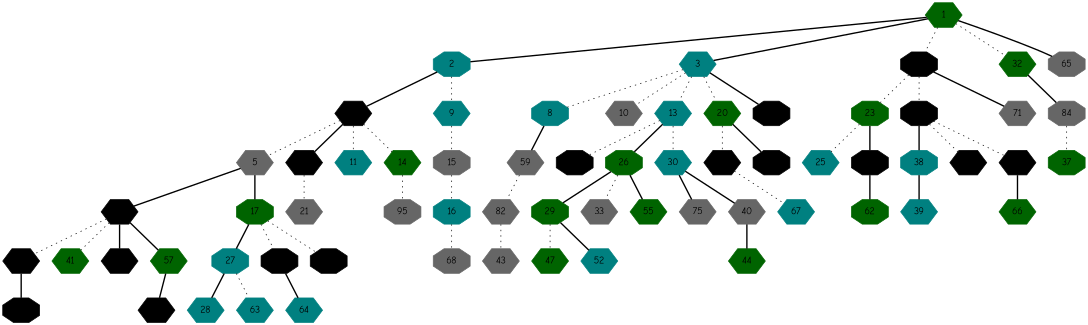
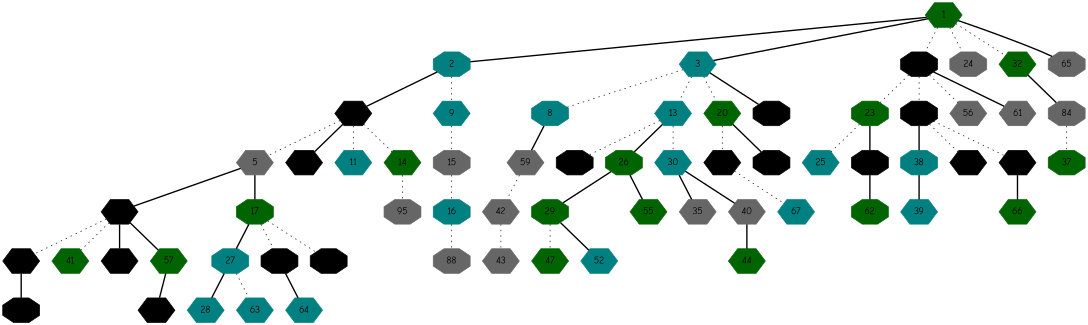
none -> (968, 64)
(624, 113) -> none
none -> (968, 113)
(1017, 113) -> (1017, 113)
(304, 212) -> none
(501, 212) -> (501, 212)
(599, 212) -> none
(698, 212) -> (698, 212)
(452, 261) -> (452, 261)
